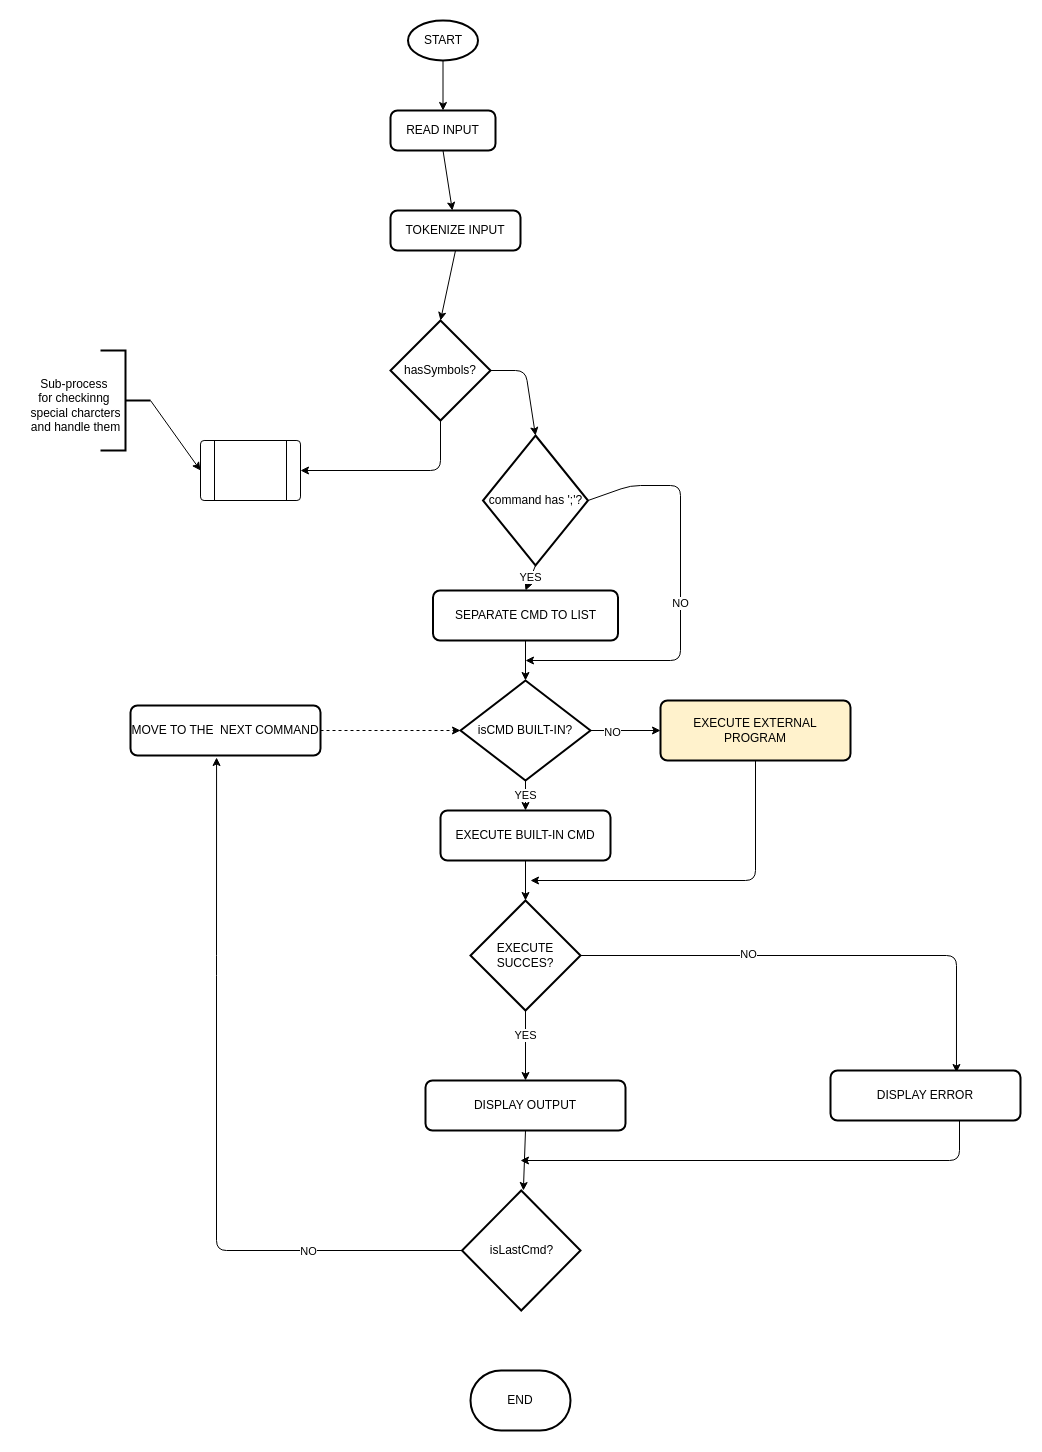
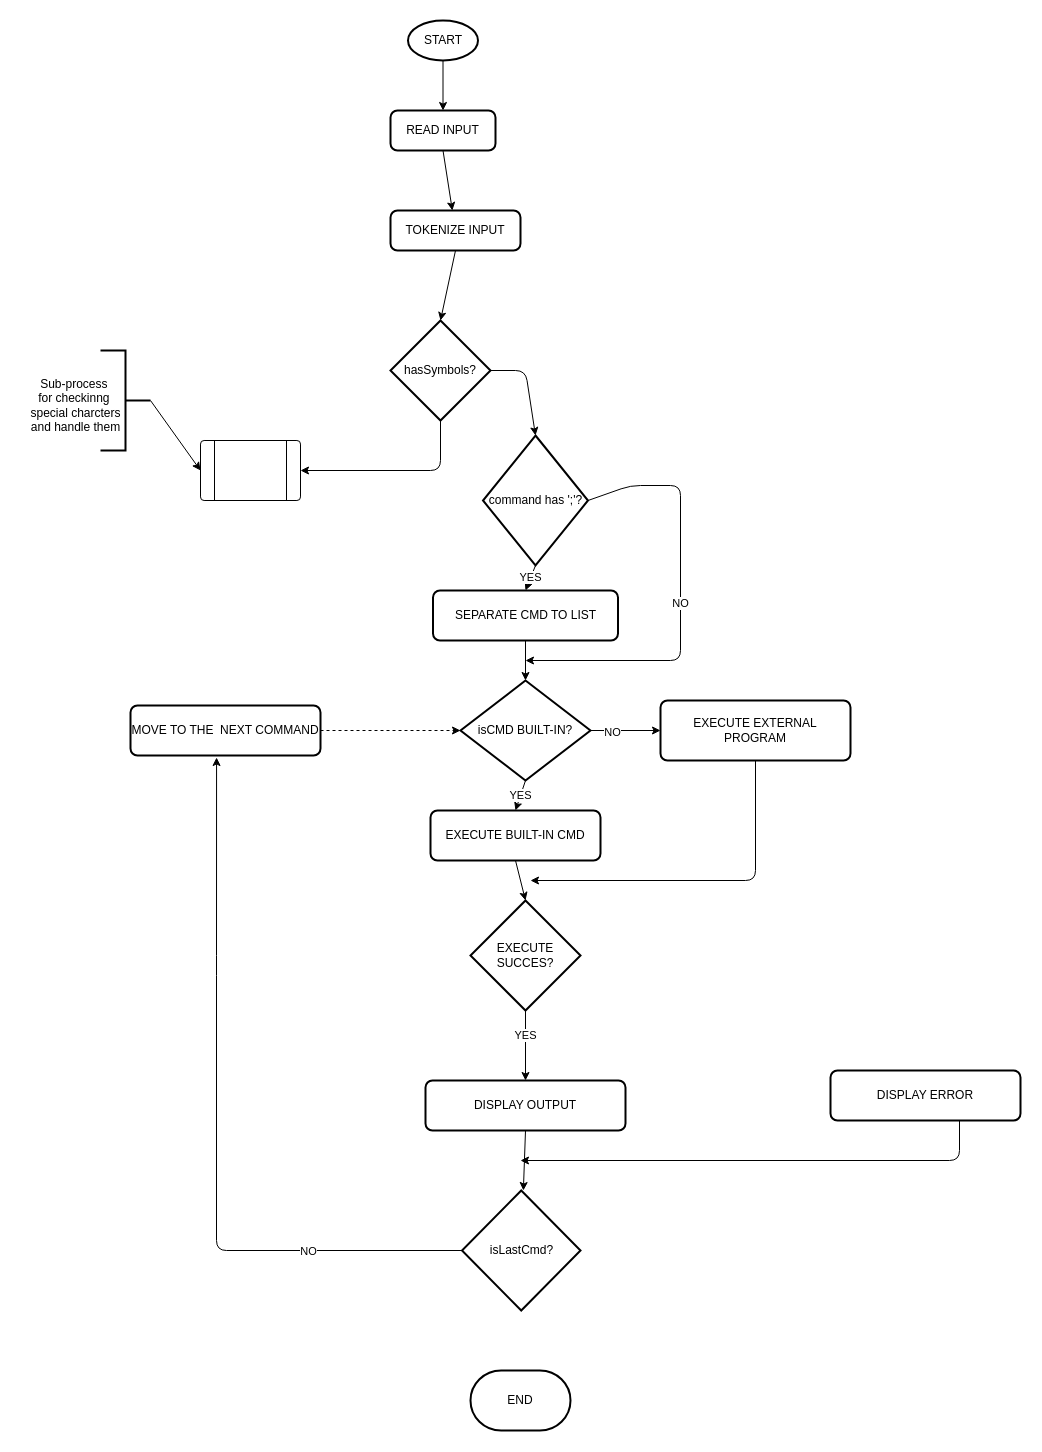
(756, 731) -> (756, 731)
(526, 836) -> (516, 836)
(819, 956) -> none
